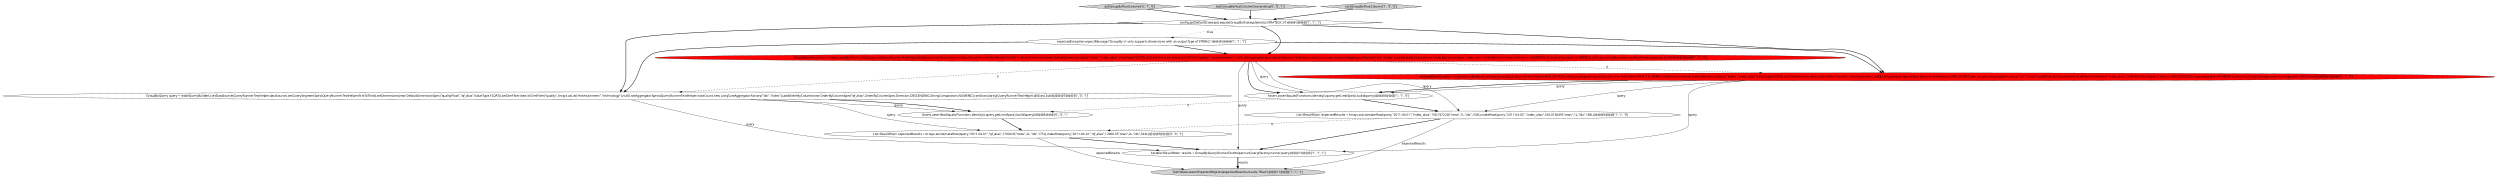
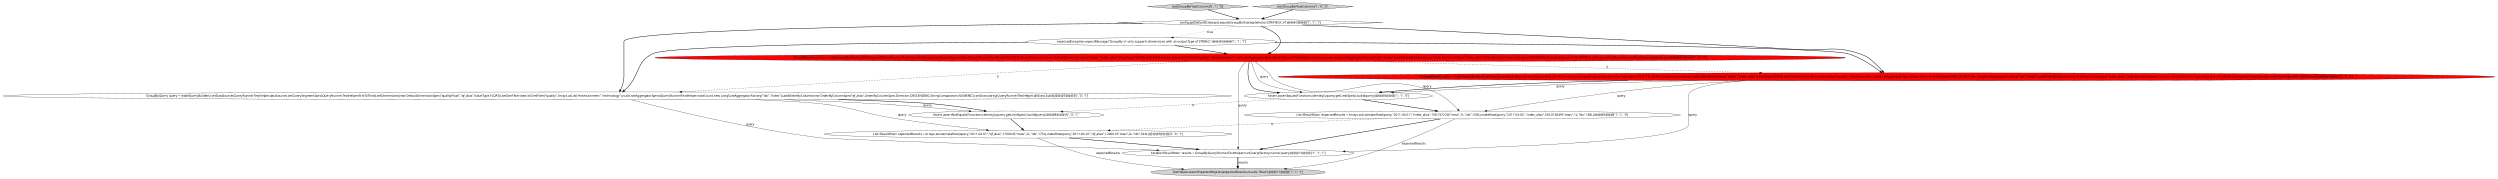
(1250, 7) -> none
